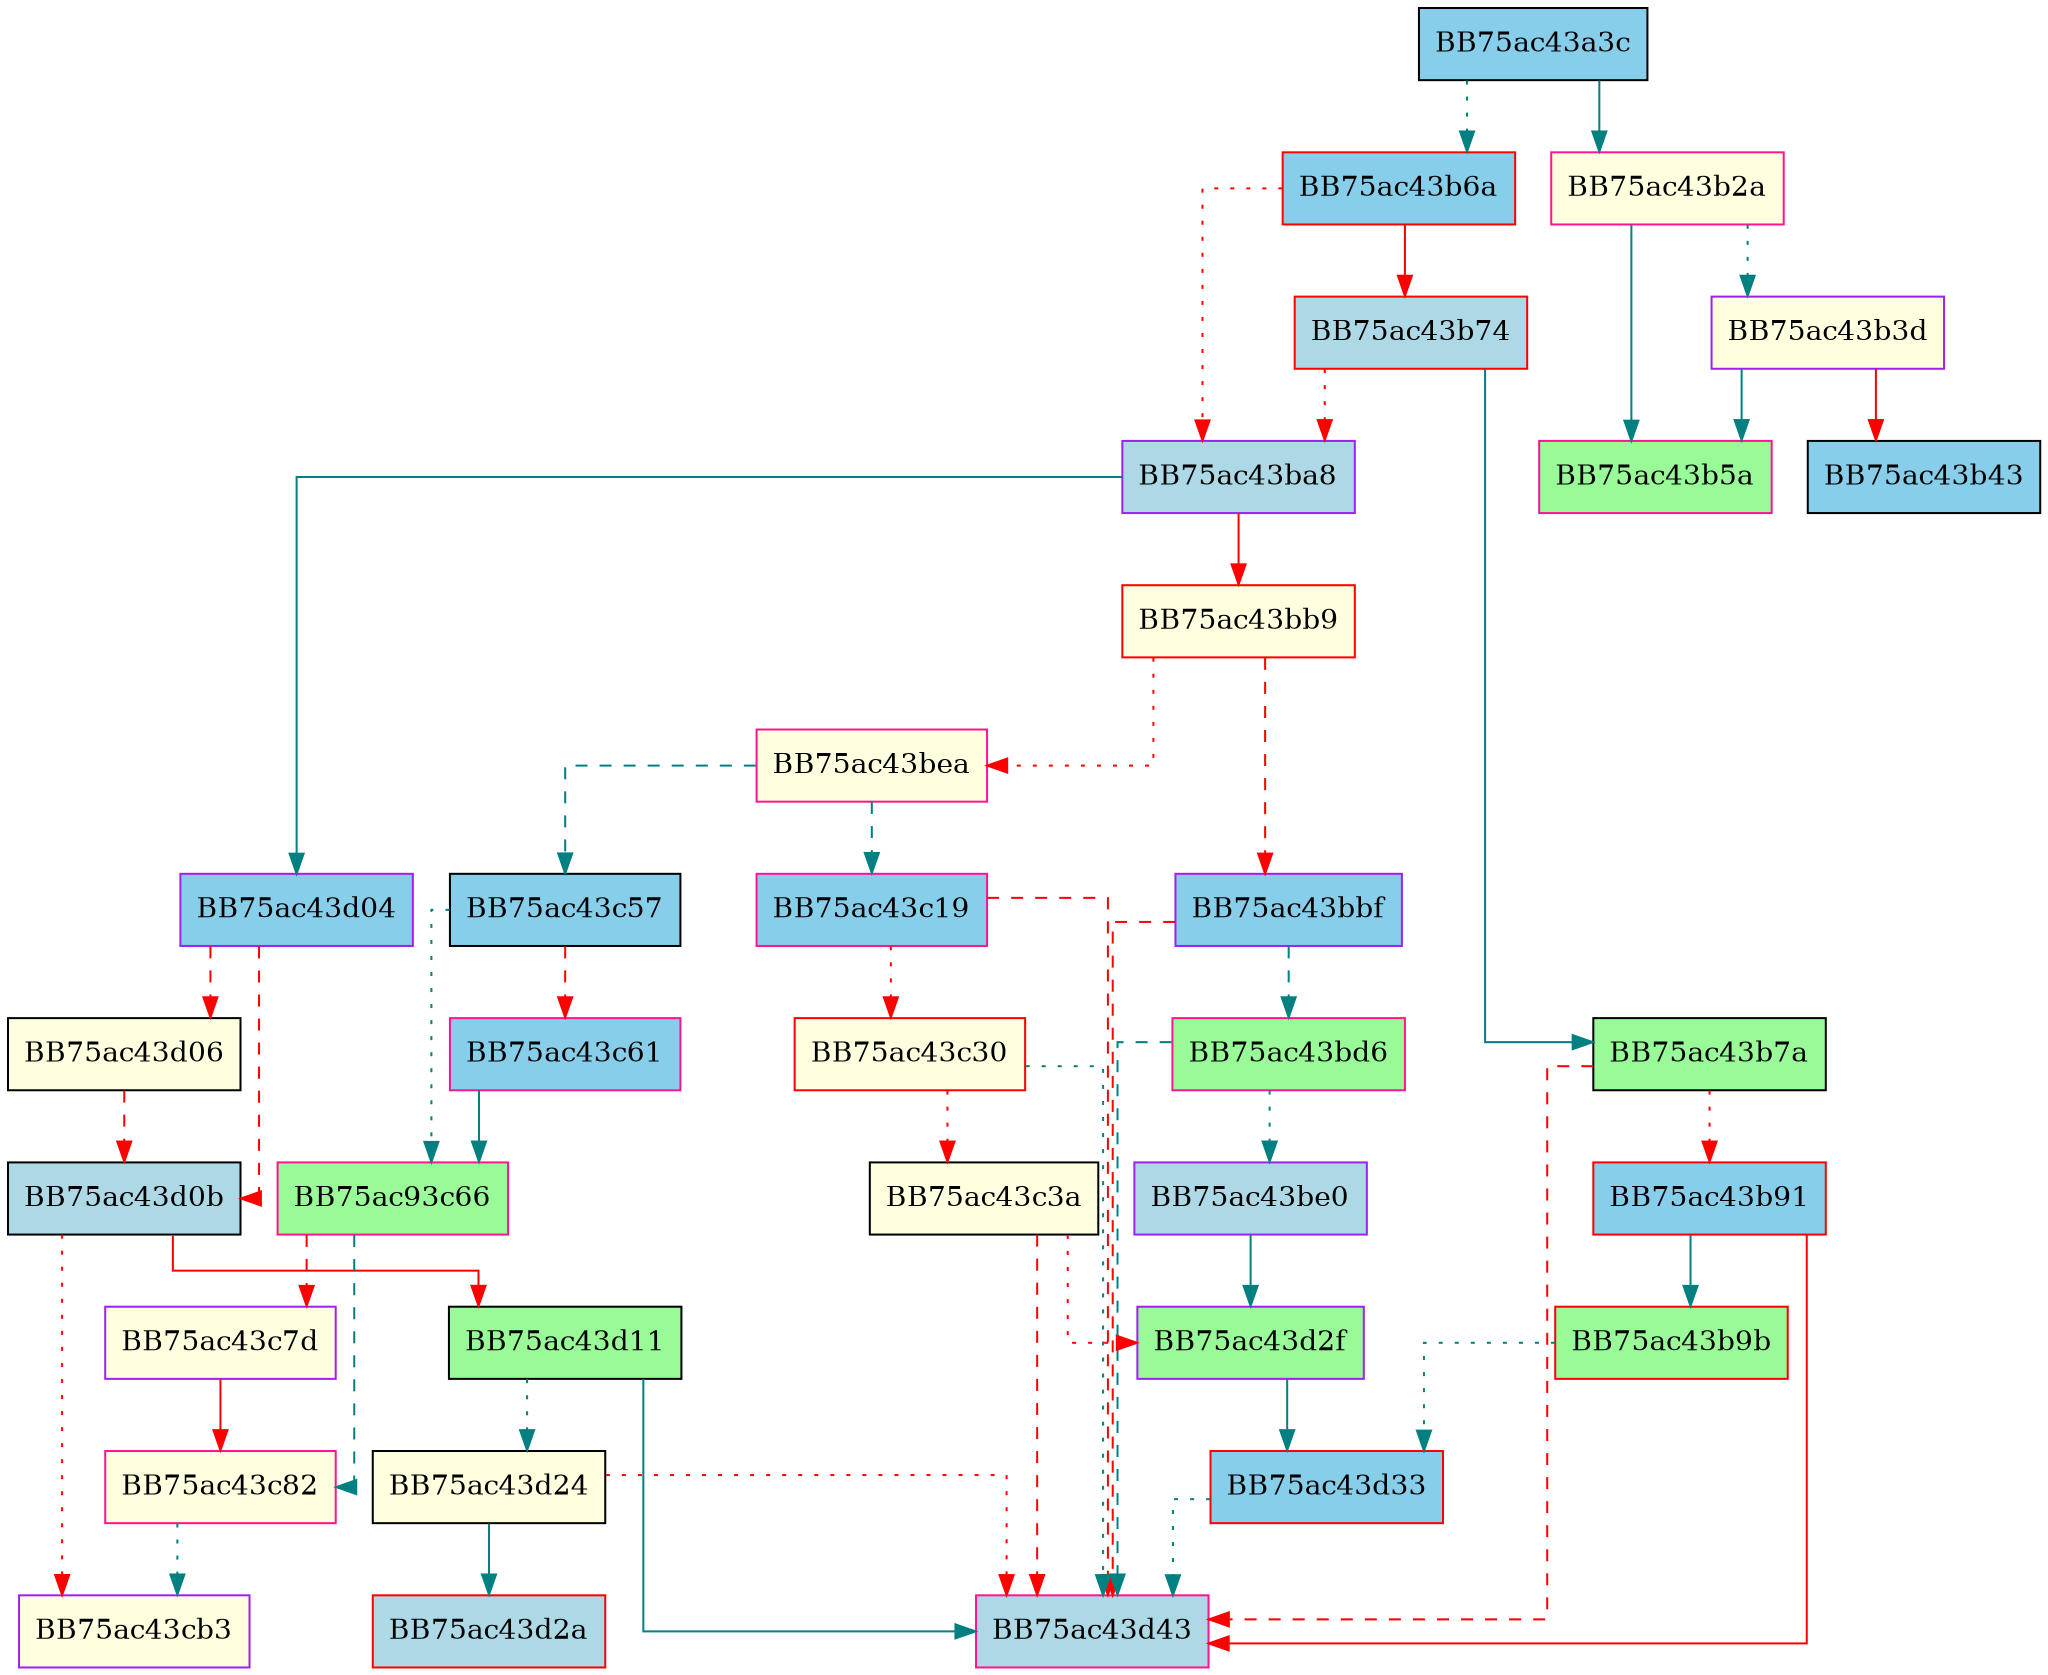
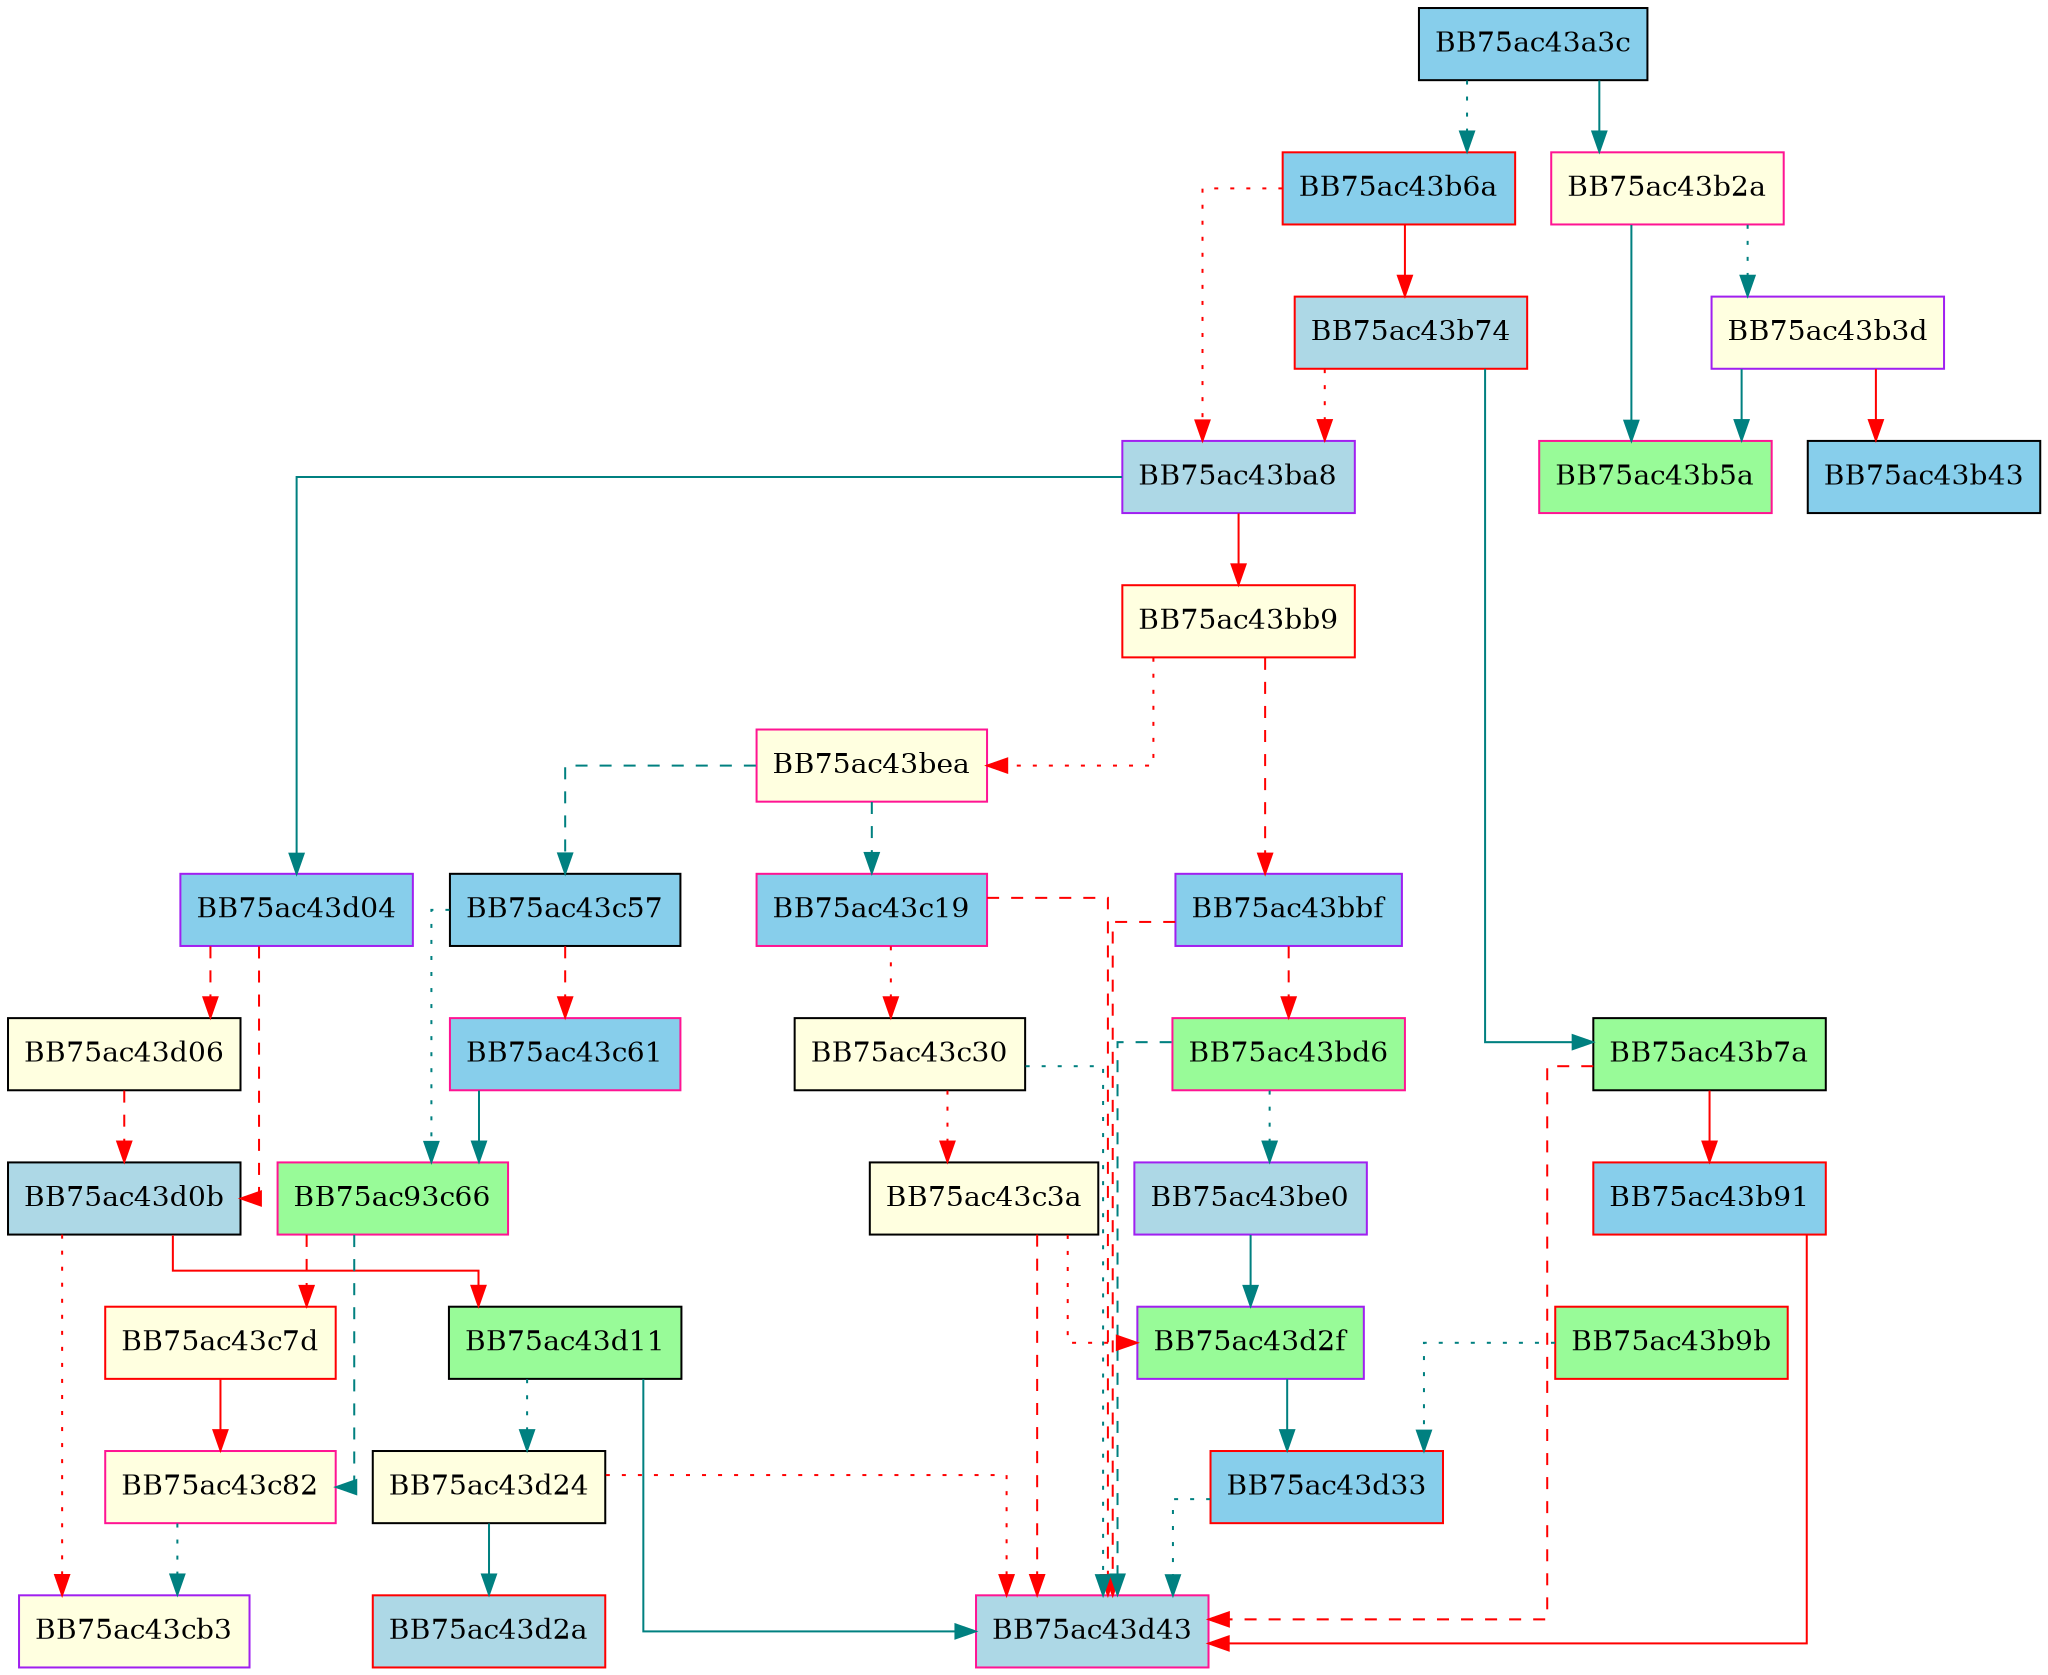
(1289, 972) -> (1289, 972)
(910, 1054) -> (910, 1054)
(1710, 1116) -> (1710, 1116)
(1691, 1260) -> none
(220, 1343) -> (220, 1343)
